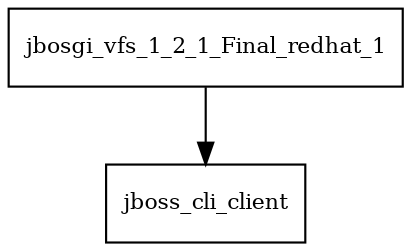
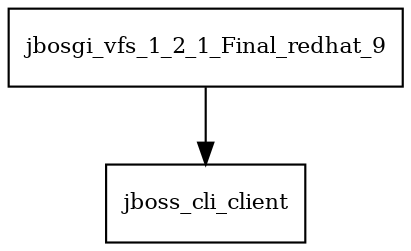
(206, 48) -> (206, 48)
